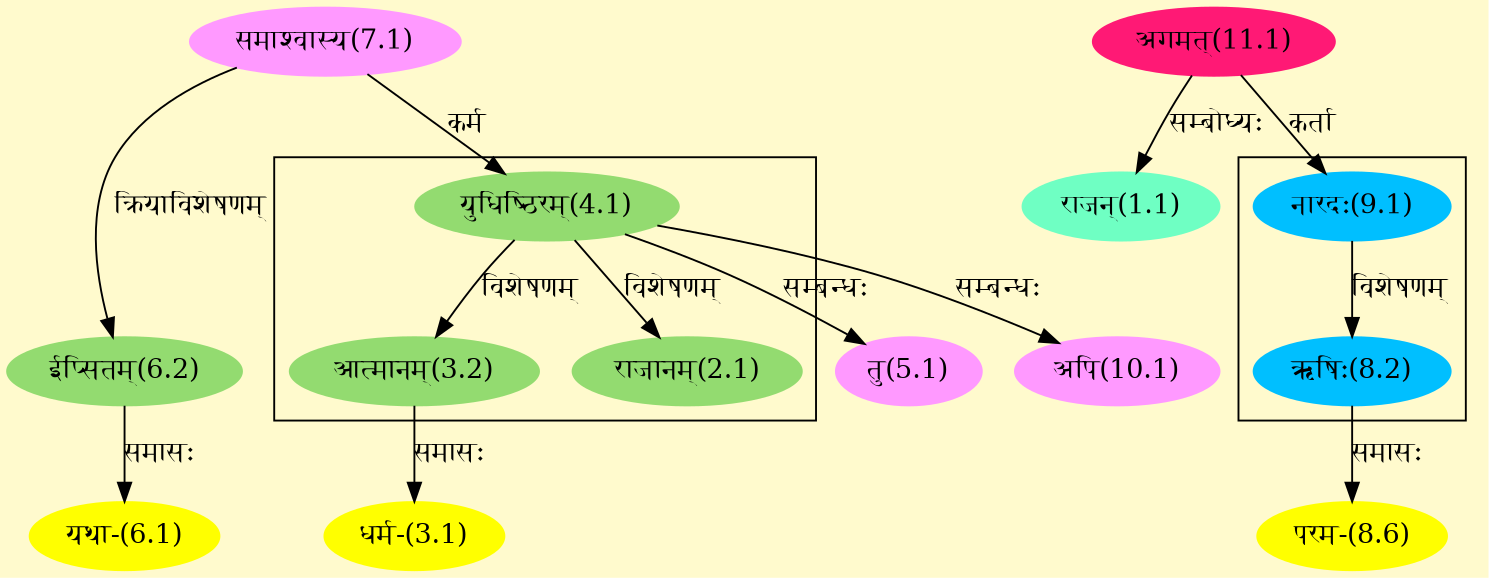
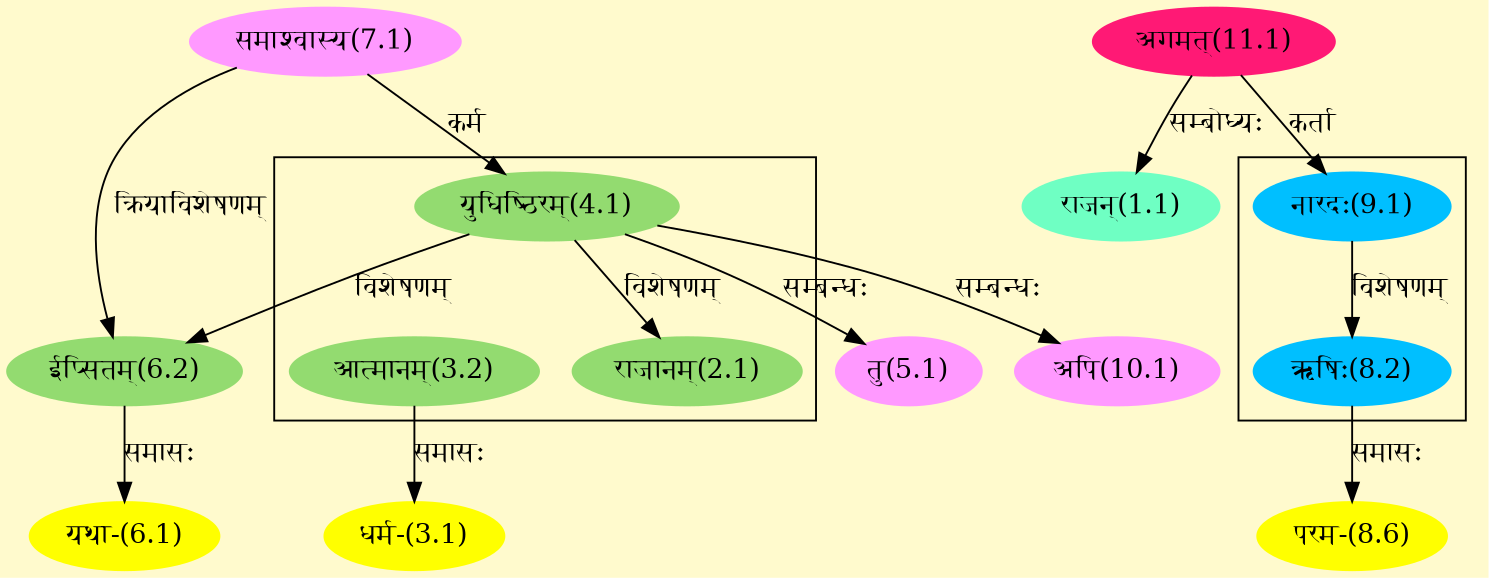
(479, 279) -> (336, 282)
